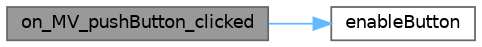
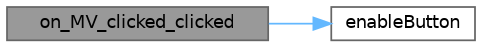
(138, 24) -> (138, 24)
